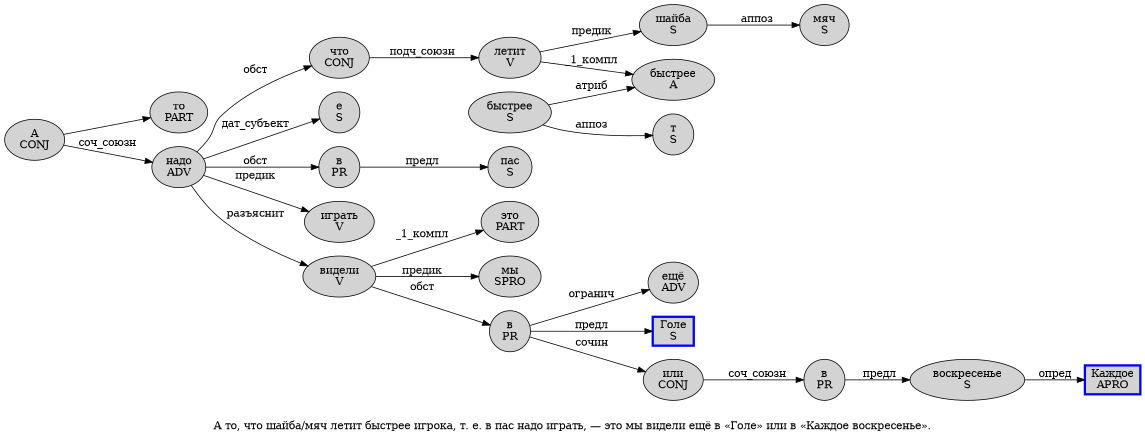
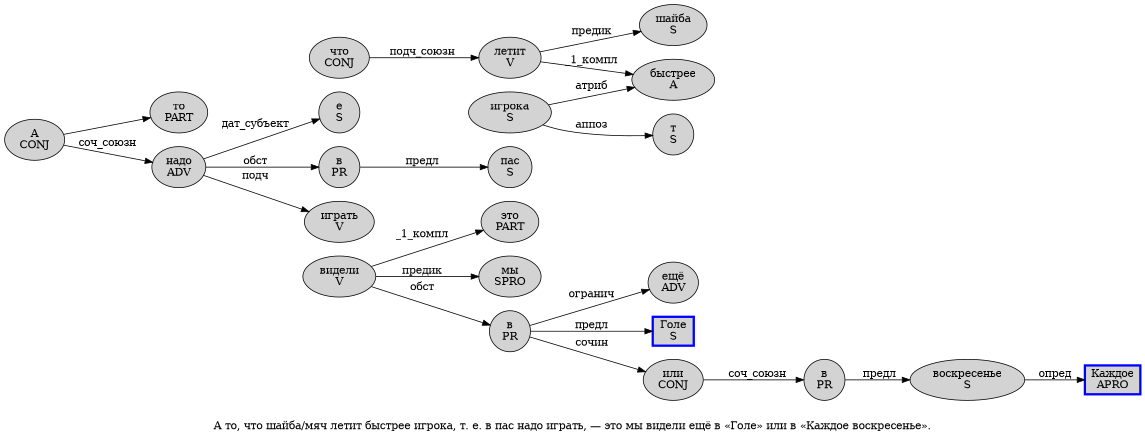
(824, 25) -> none
(242, 99) -> none
(510, 112) -> (510, 112)
(255, 176) -> (255, 176)
(240, 232) -> none
